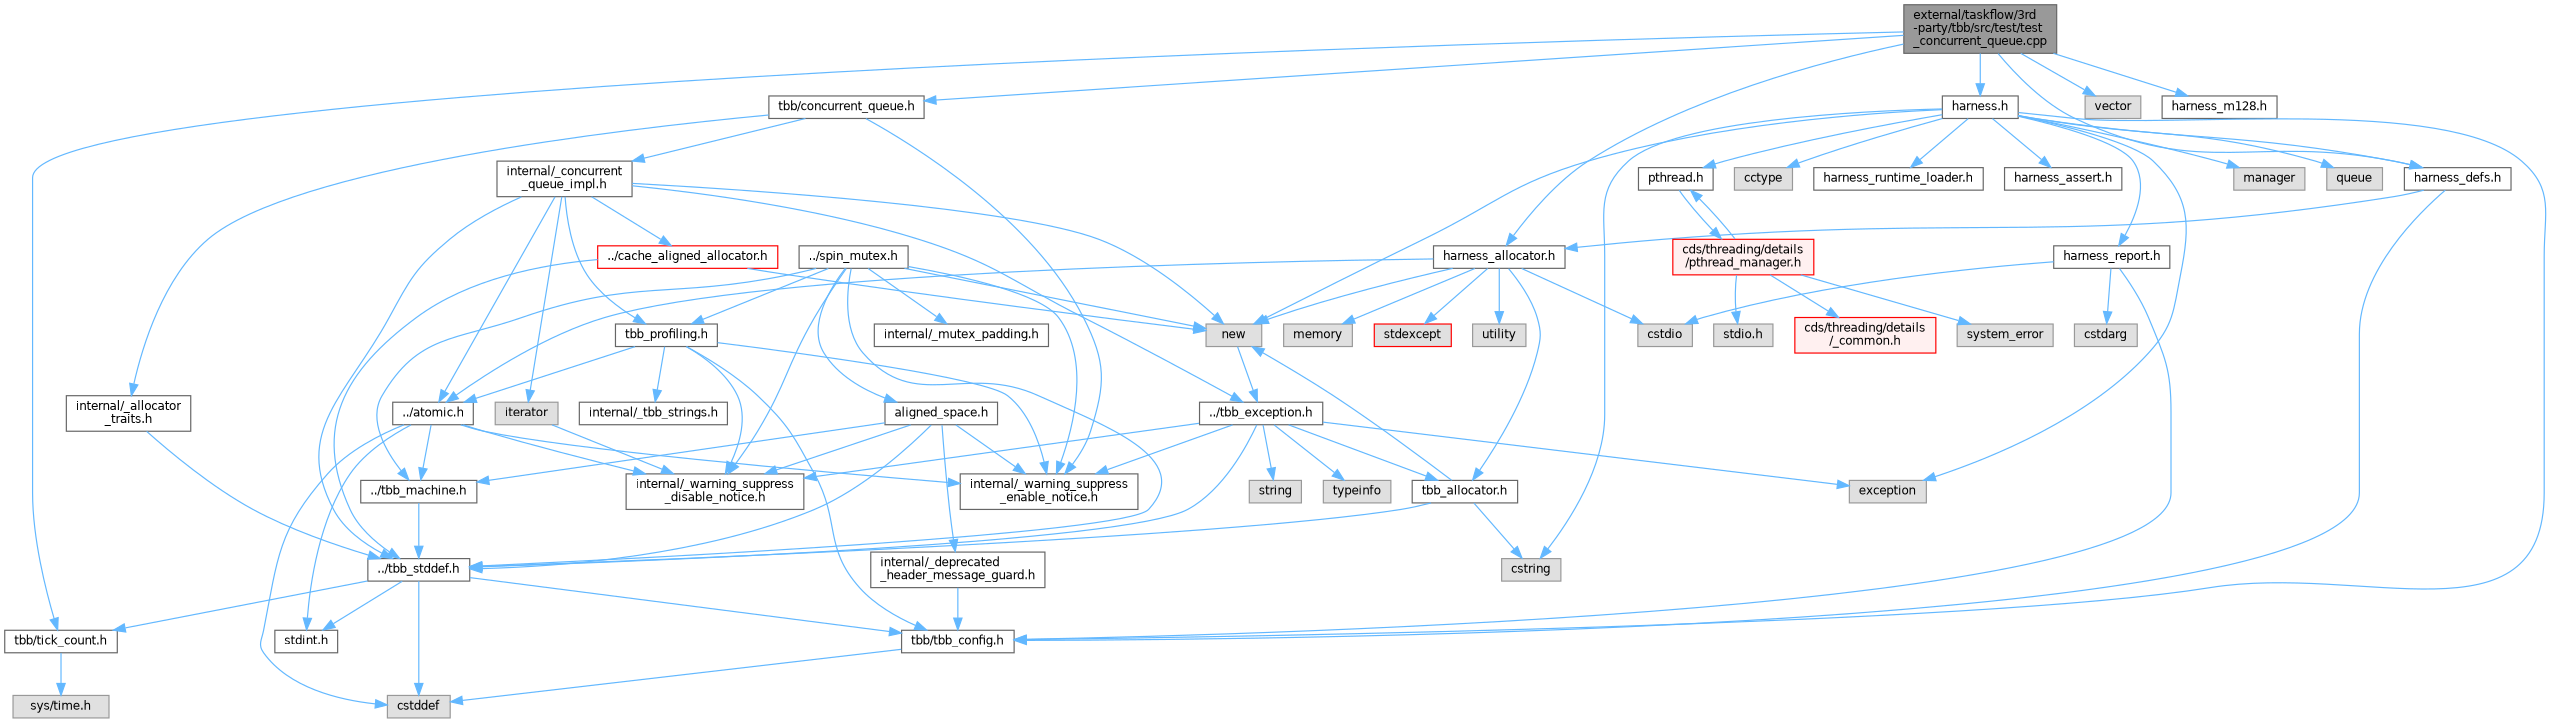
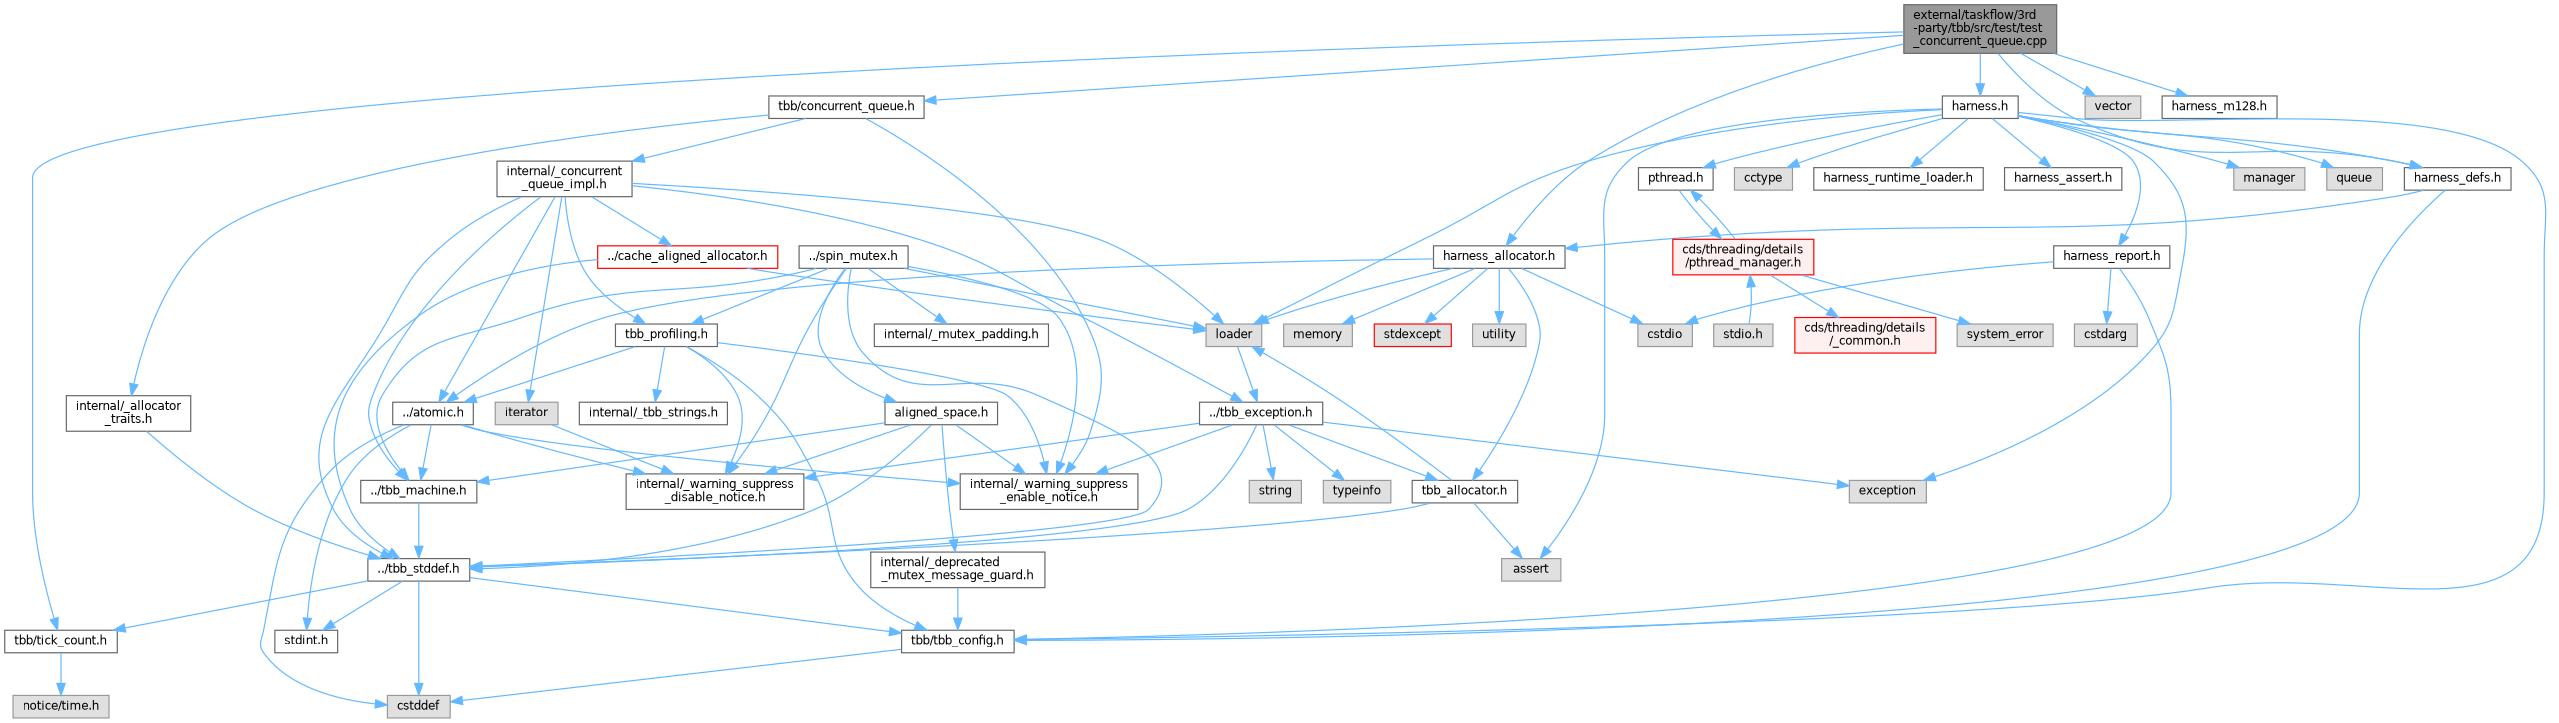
(1735, 293) -> (1751, 313)
none -> (433, 298)
(1234, 335) -> (1234, 335)
(958, 570) -> (958, 570)
(1531, 570) -> (1531, 570)
(61, 707) -> (61, 707)
